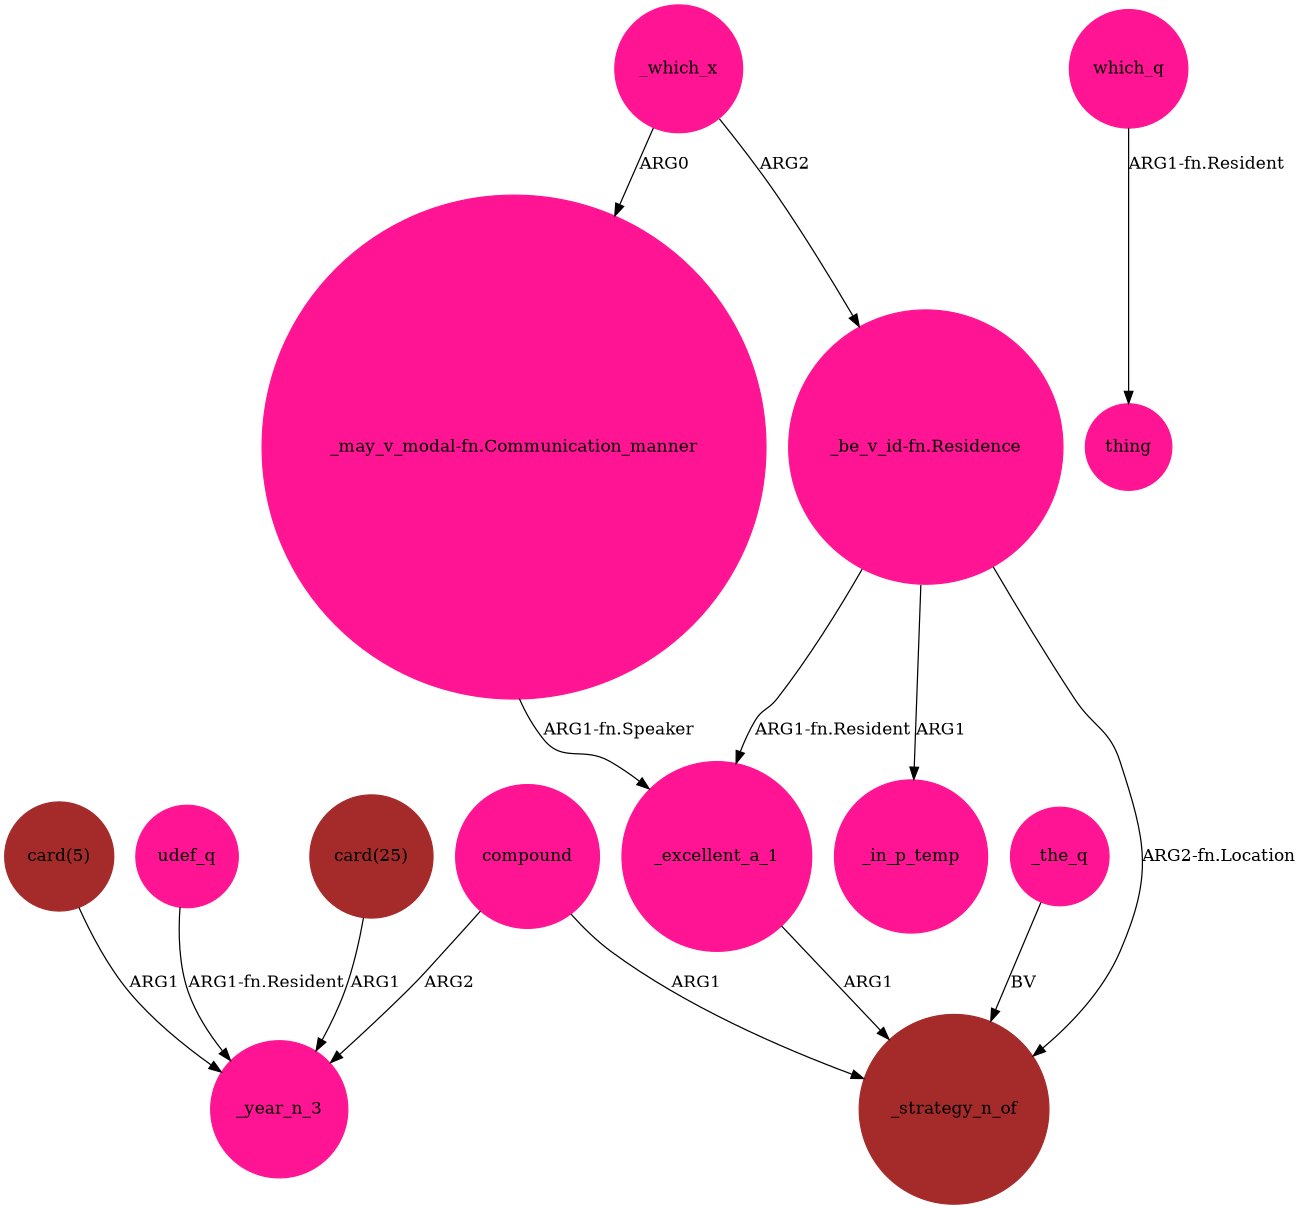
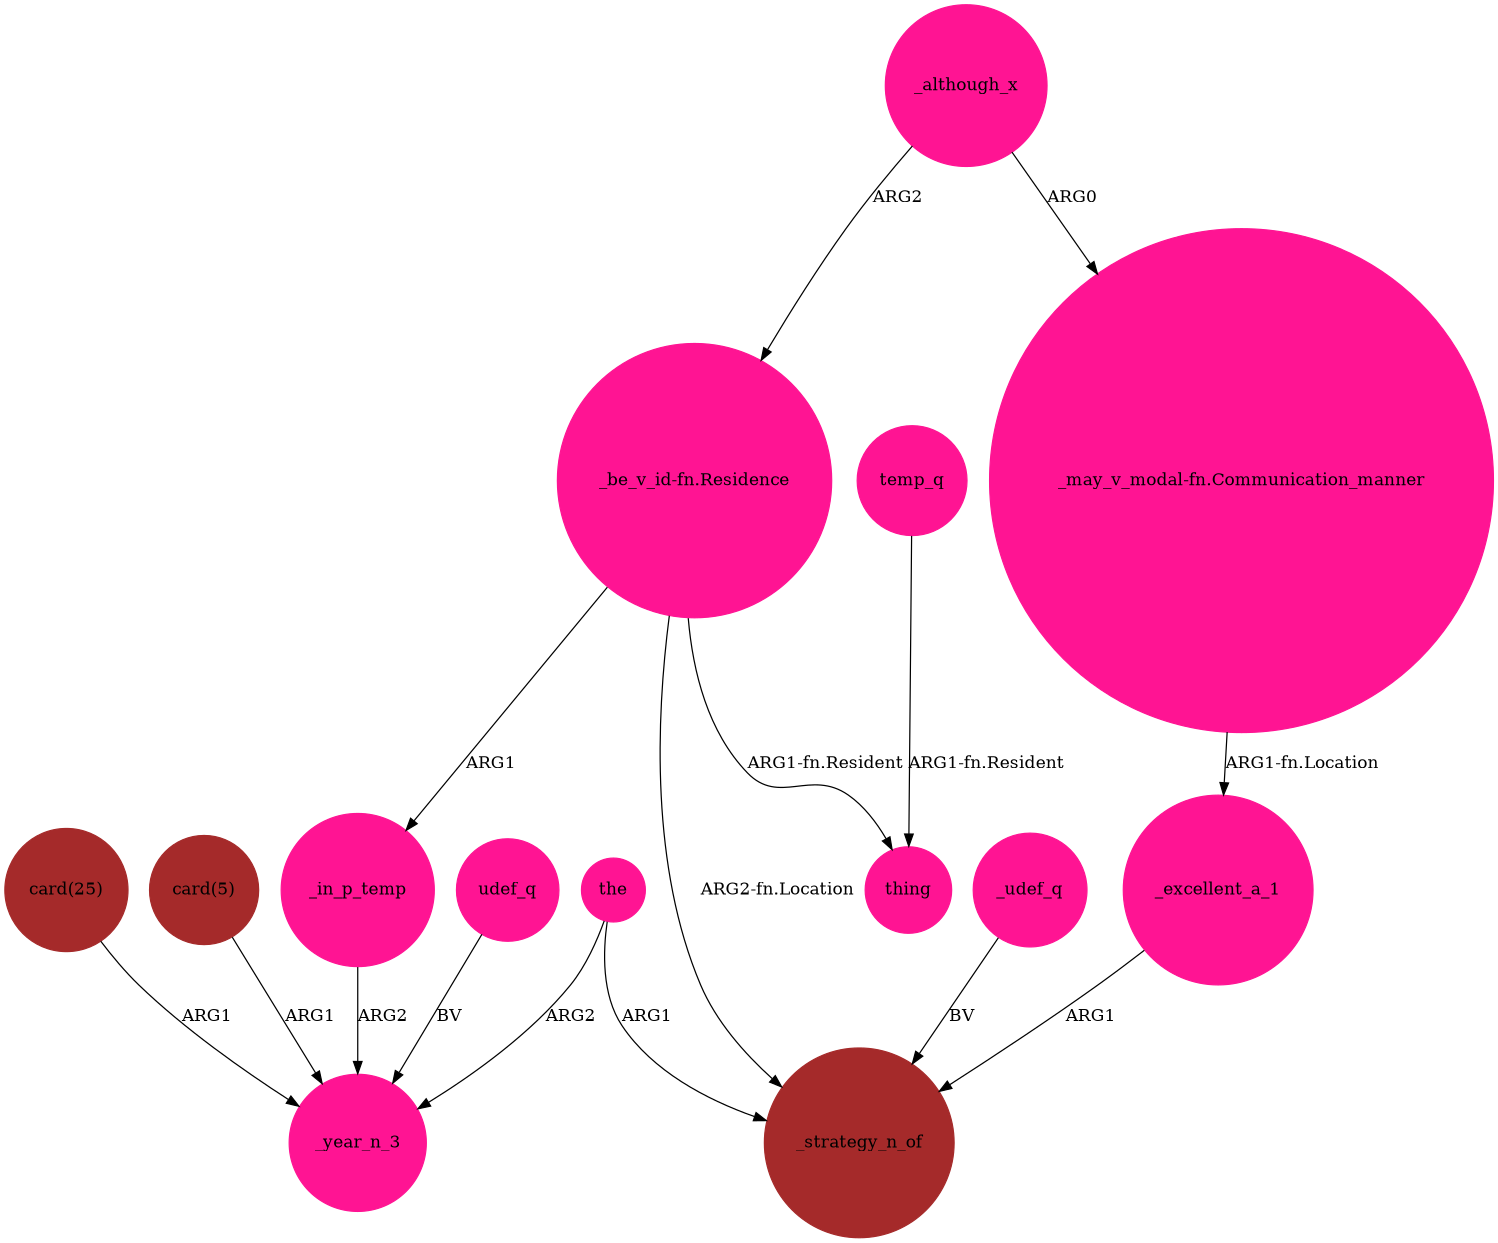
(679, 69) -> (966, 86)
(1129, 69) -> (912, 481)
(803, 663) -> (746, 771)
(619, 730) -> (1302, 764)
(528, 856) -> (613, 890)
(1060, 856) -> (1030, 890)
(266, 983) -> (449, 1016)
none -> (358, 1014)
